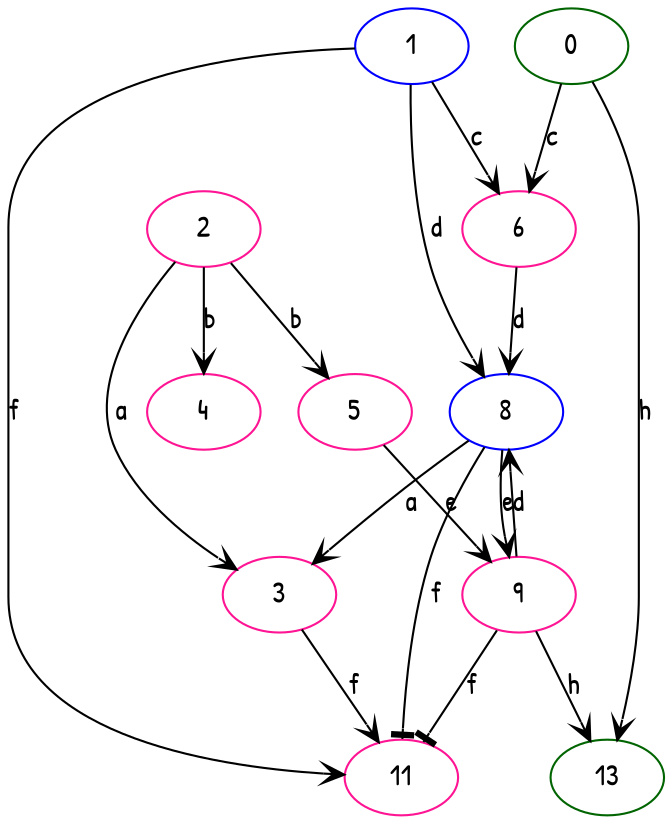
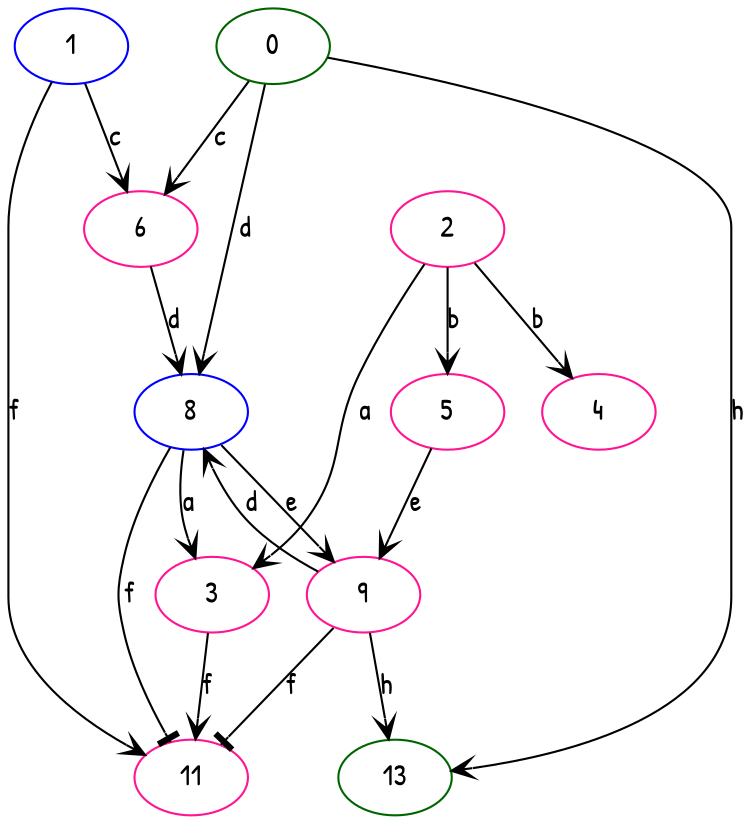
(421, 226) -> (235, 219)
